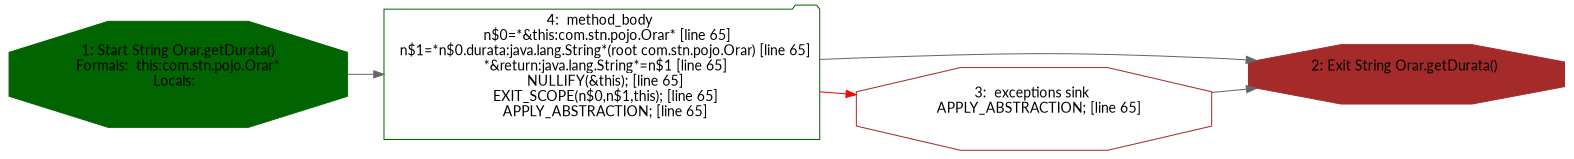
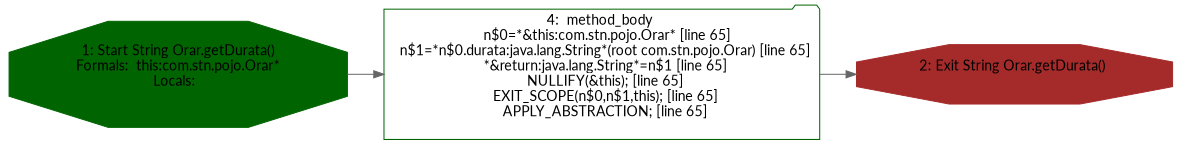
(1034, 109) -> none
